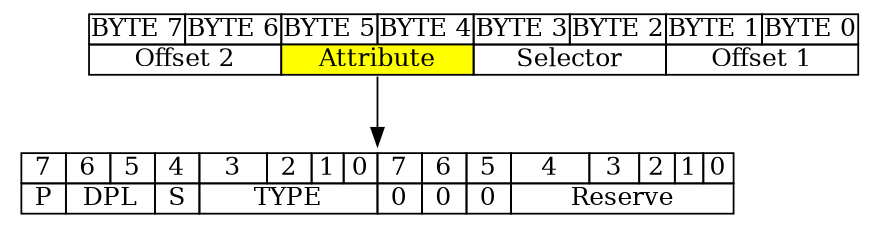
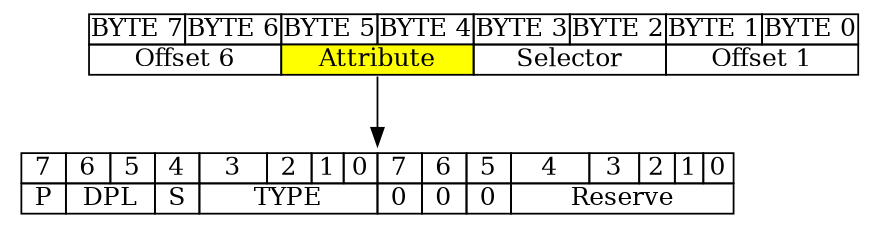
(185, 59) -> (185, 59)
